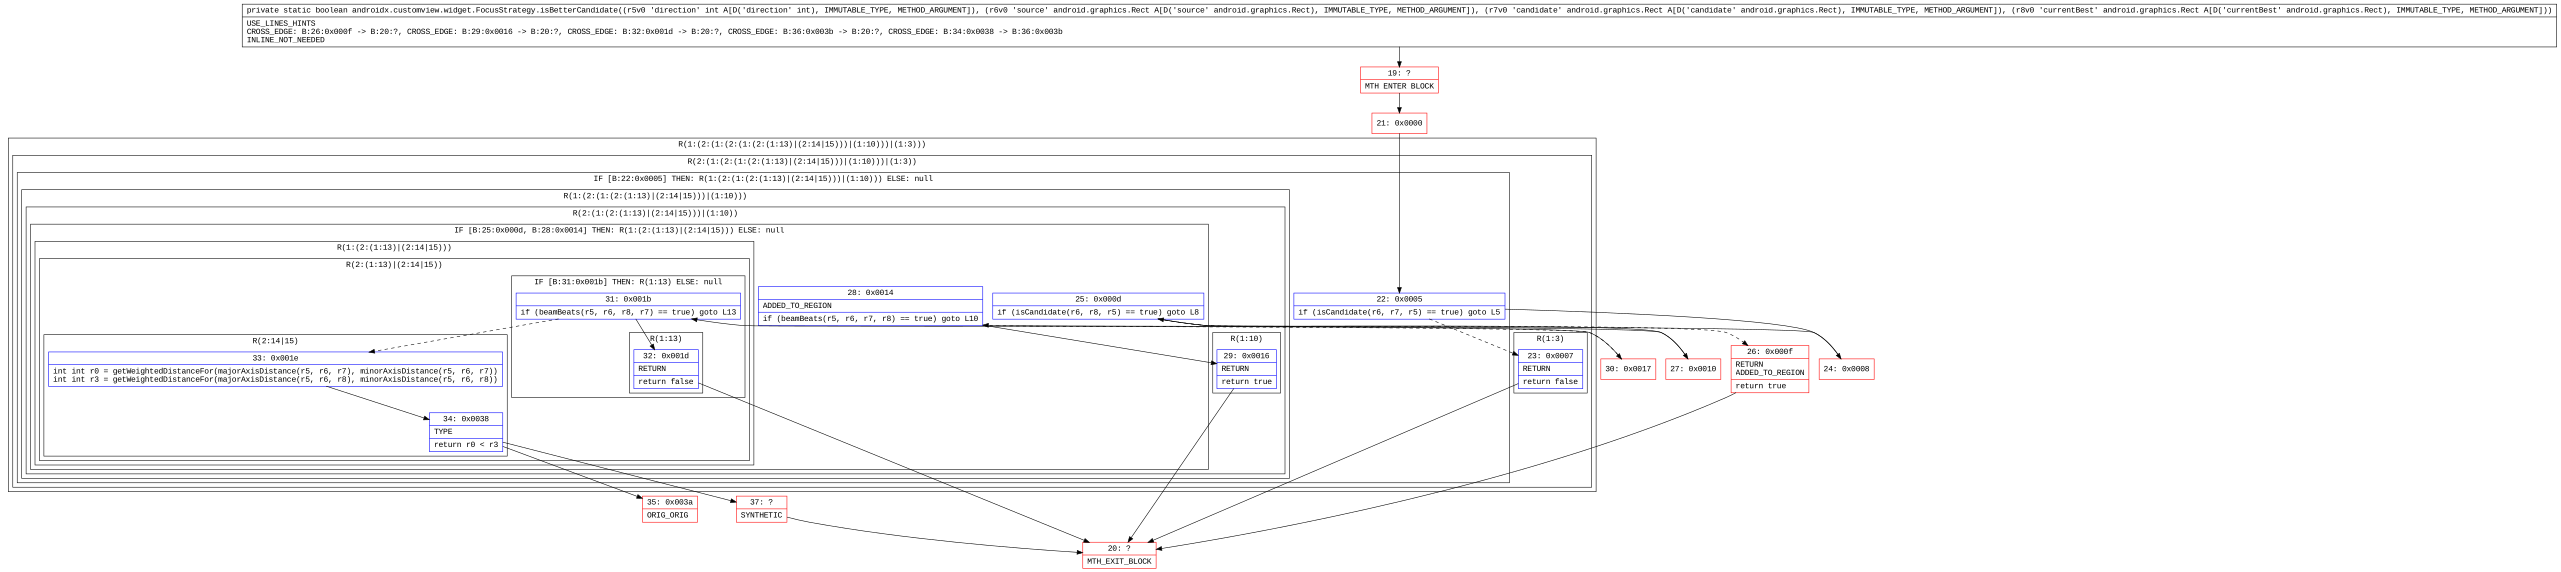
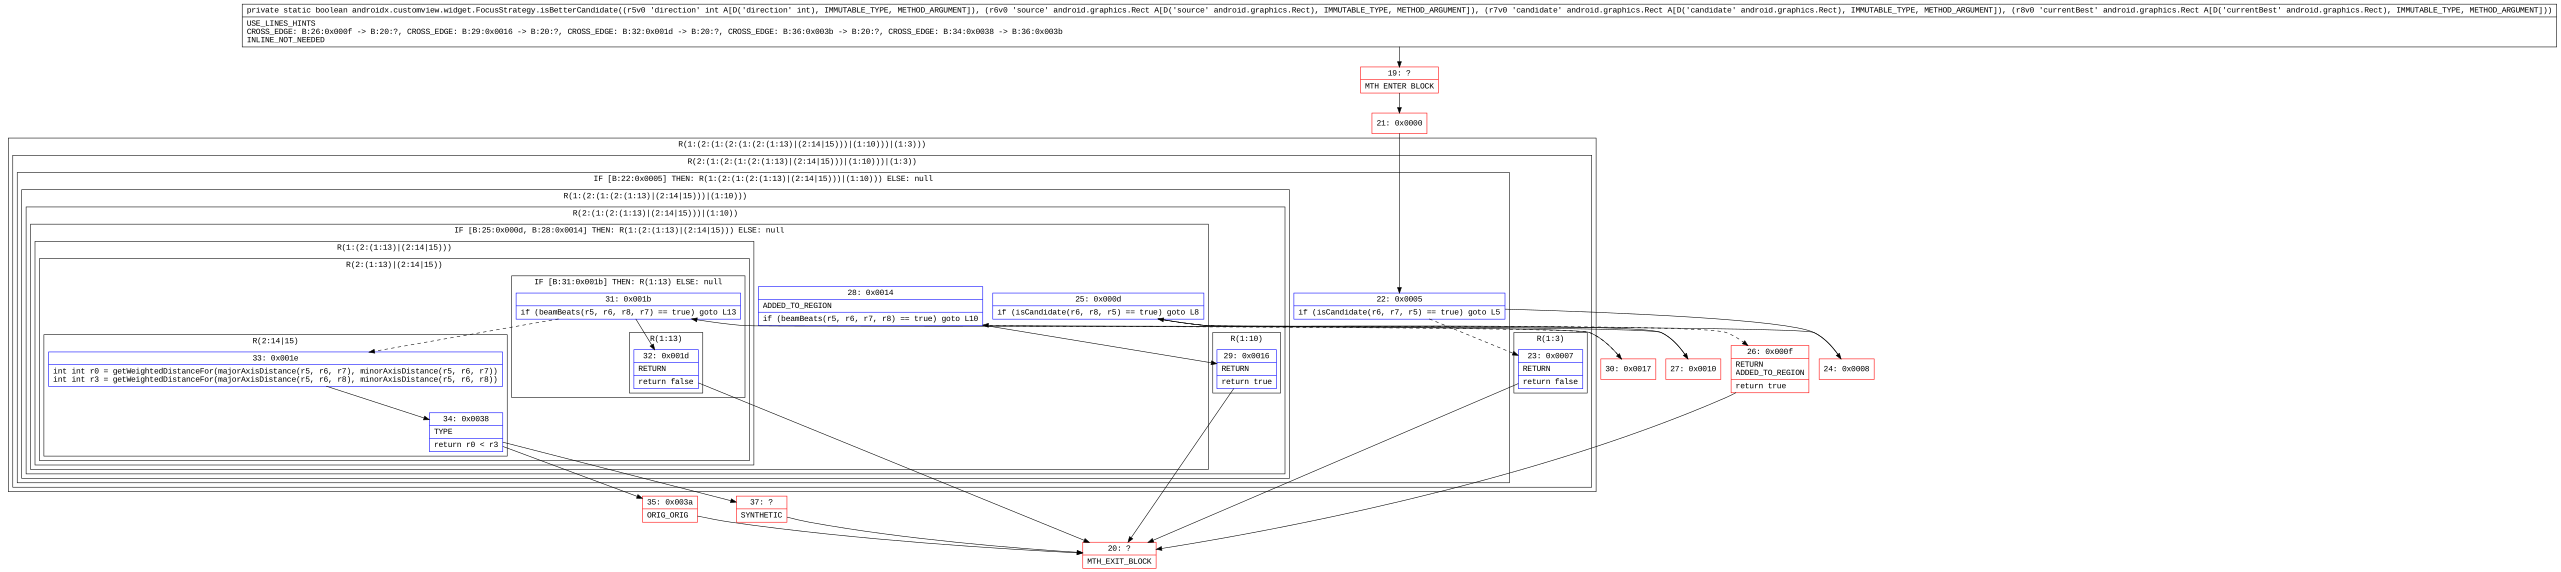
none -> (887, 540)
